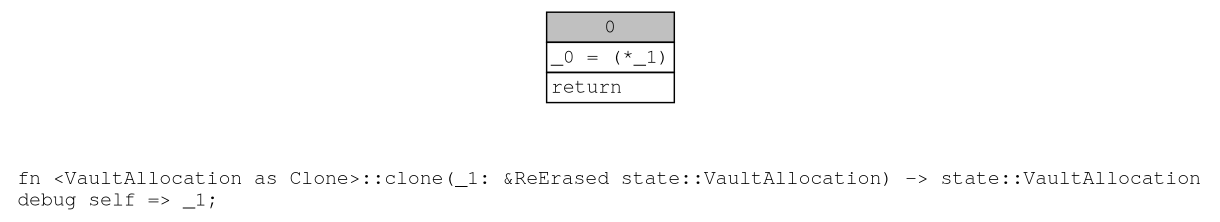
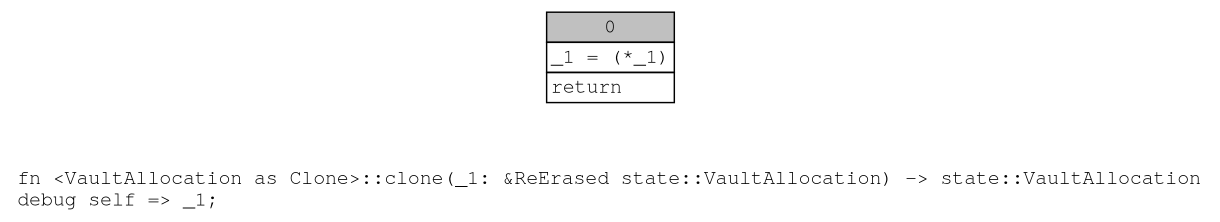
(610, 57) -> (610, 57)
